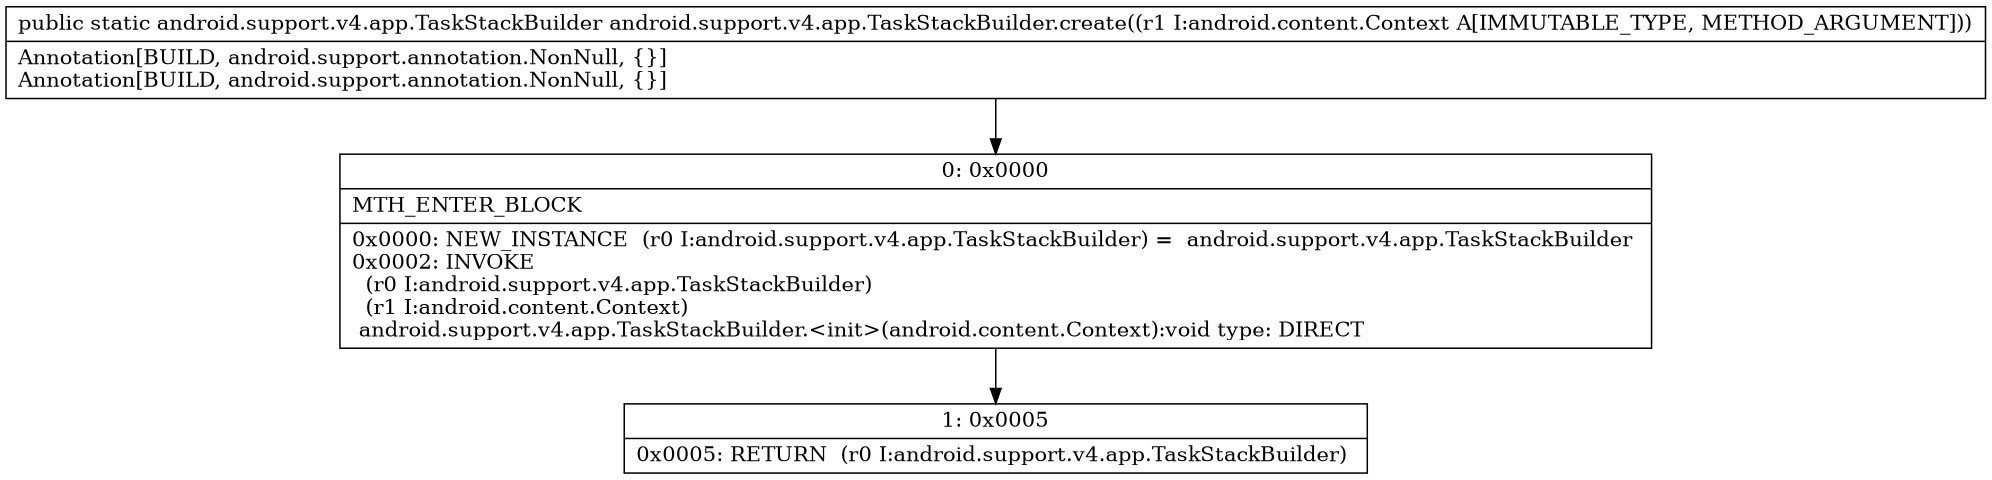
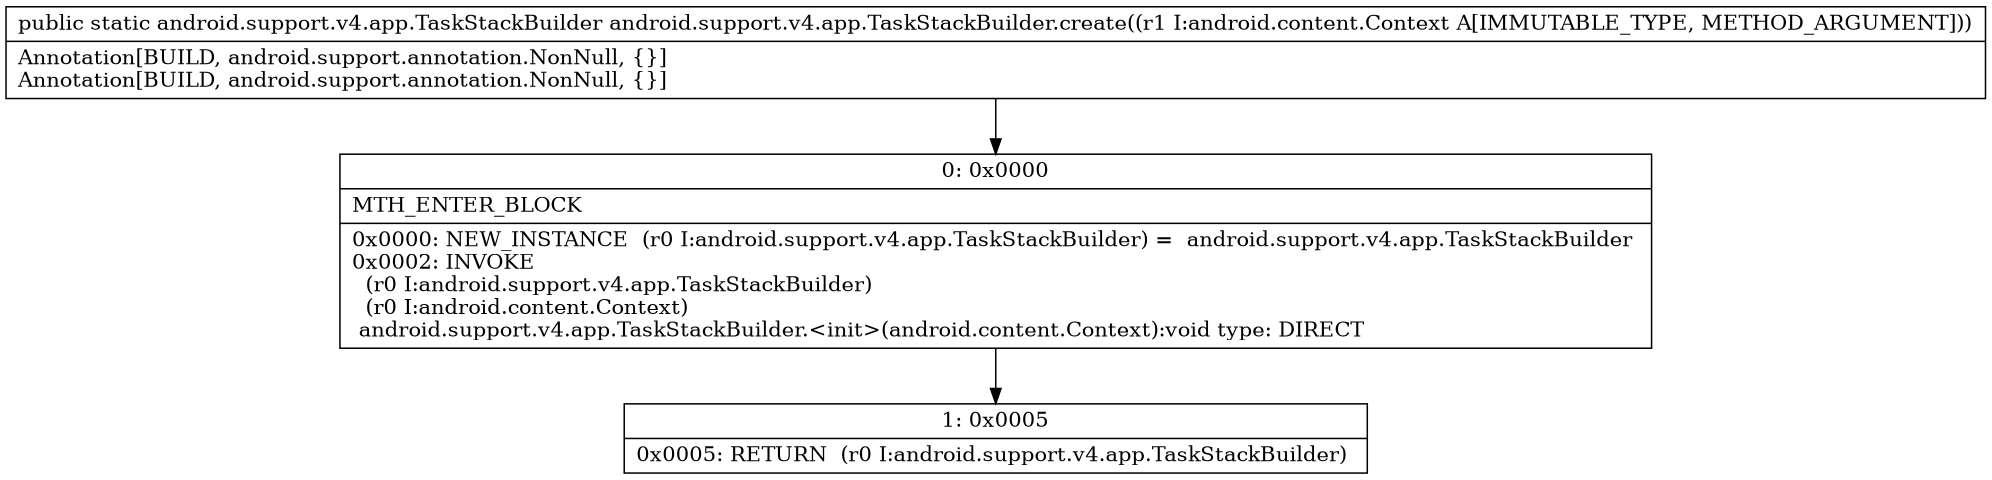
(520, 308) -> (520, 308)
